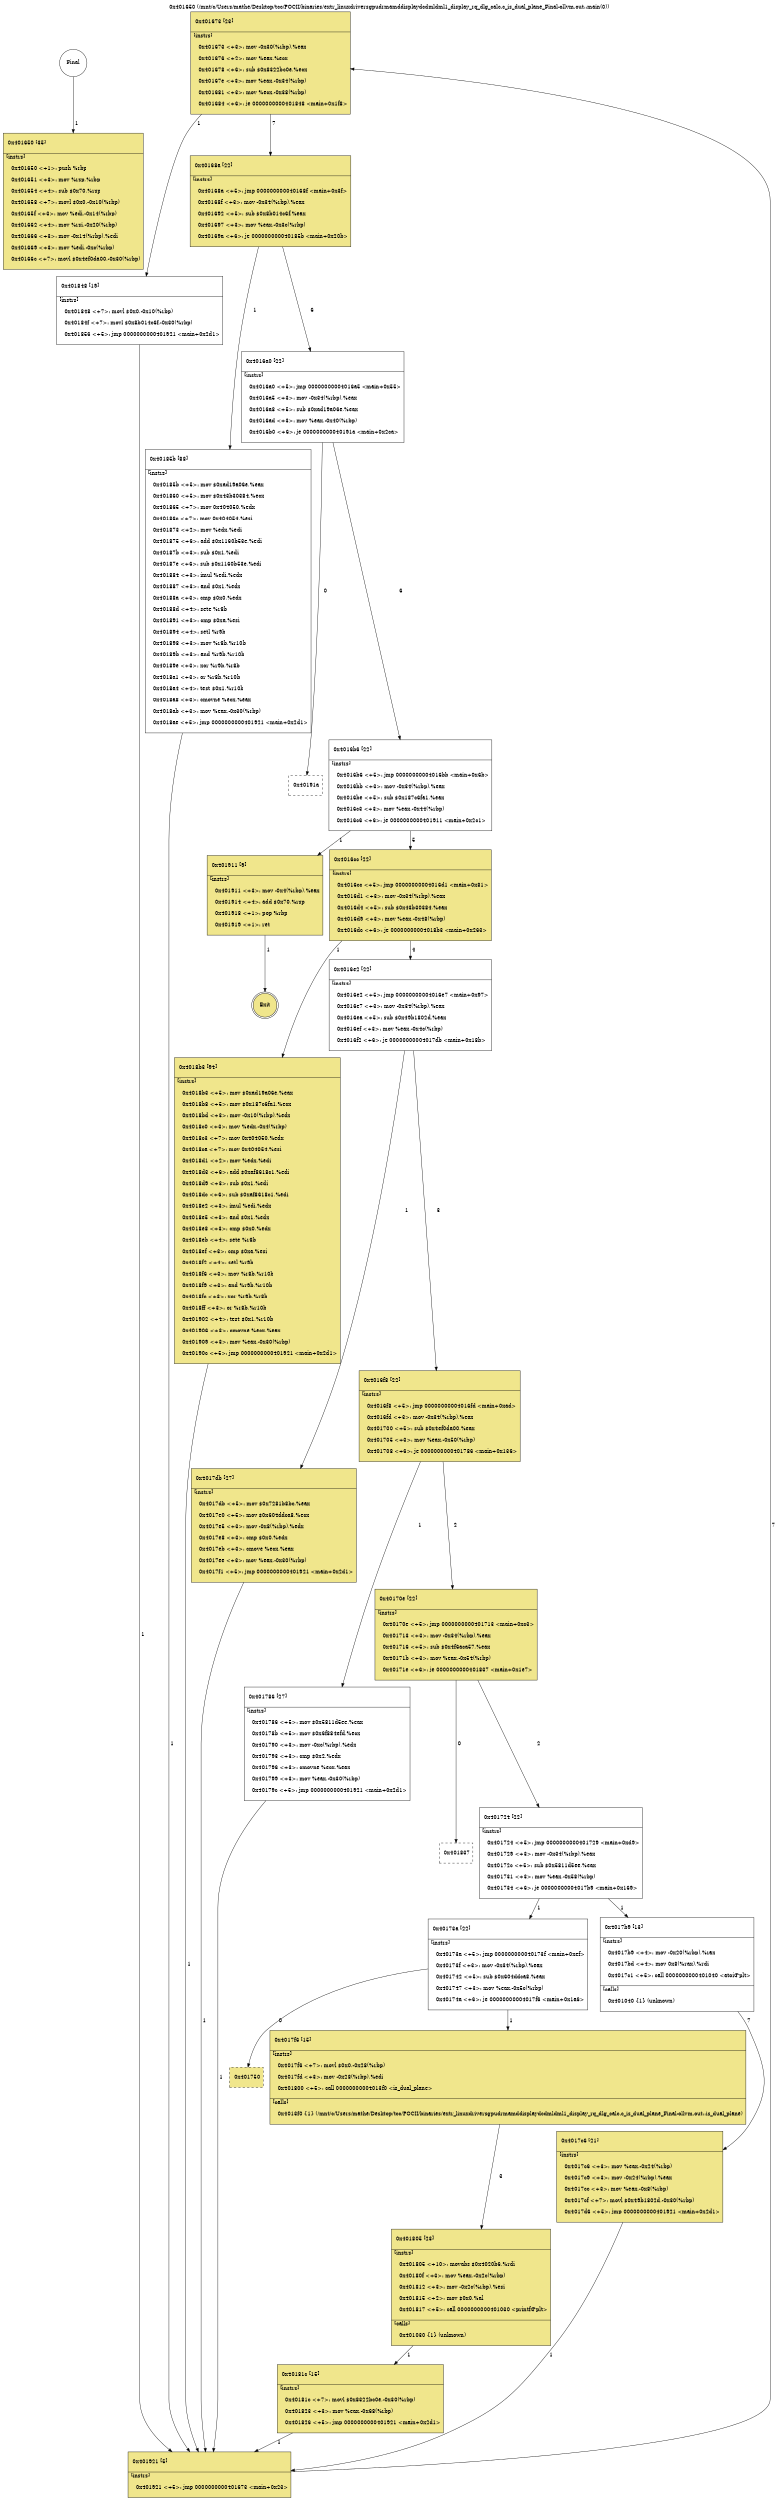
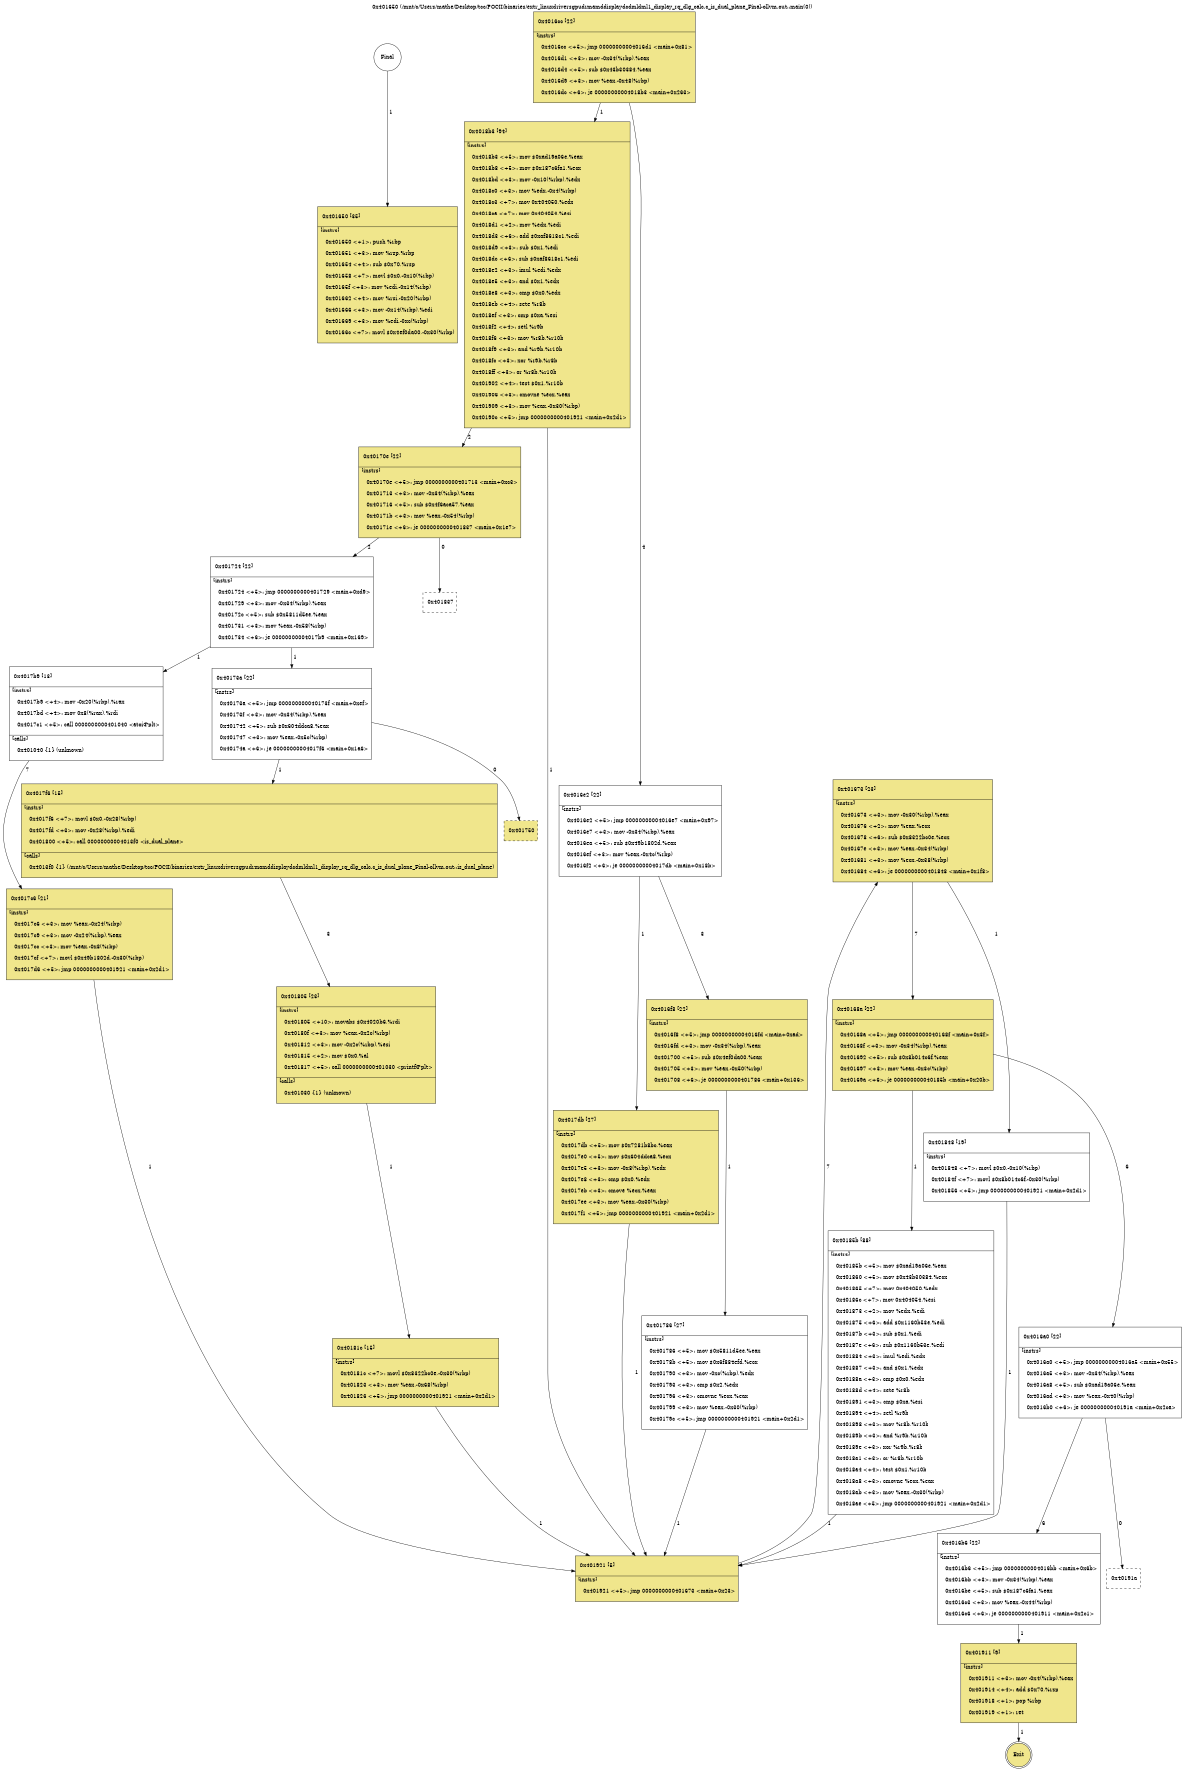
(410, 839) -> none
(448, 1524) -> (468, 436)
